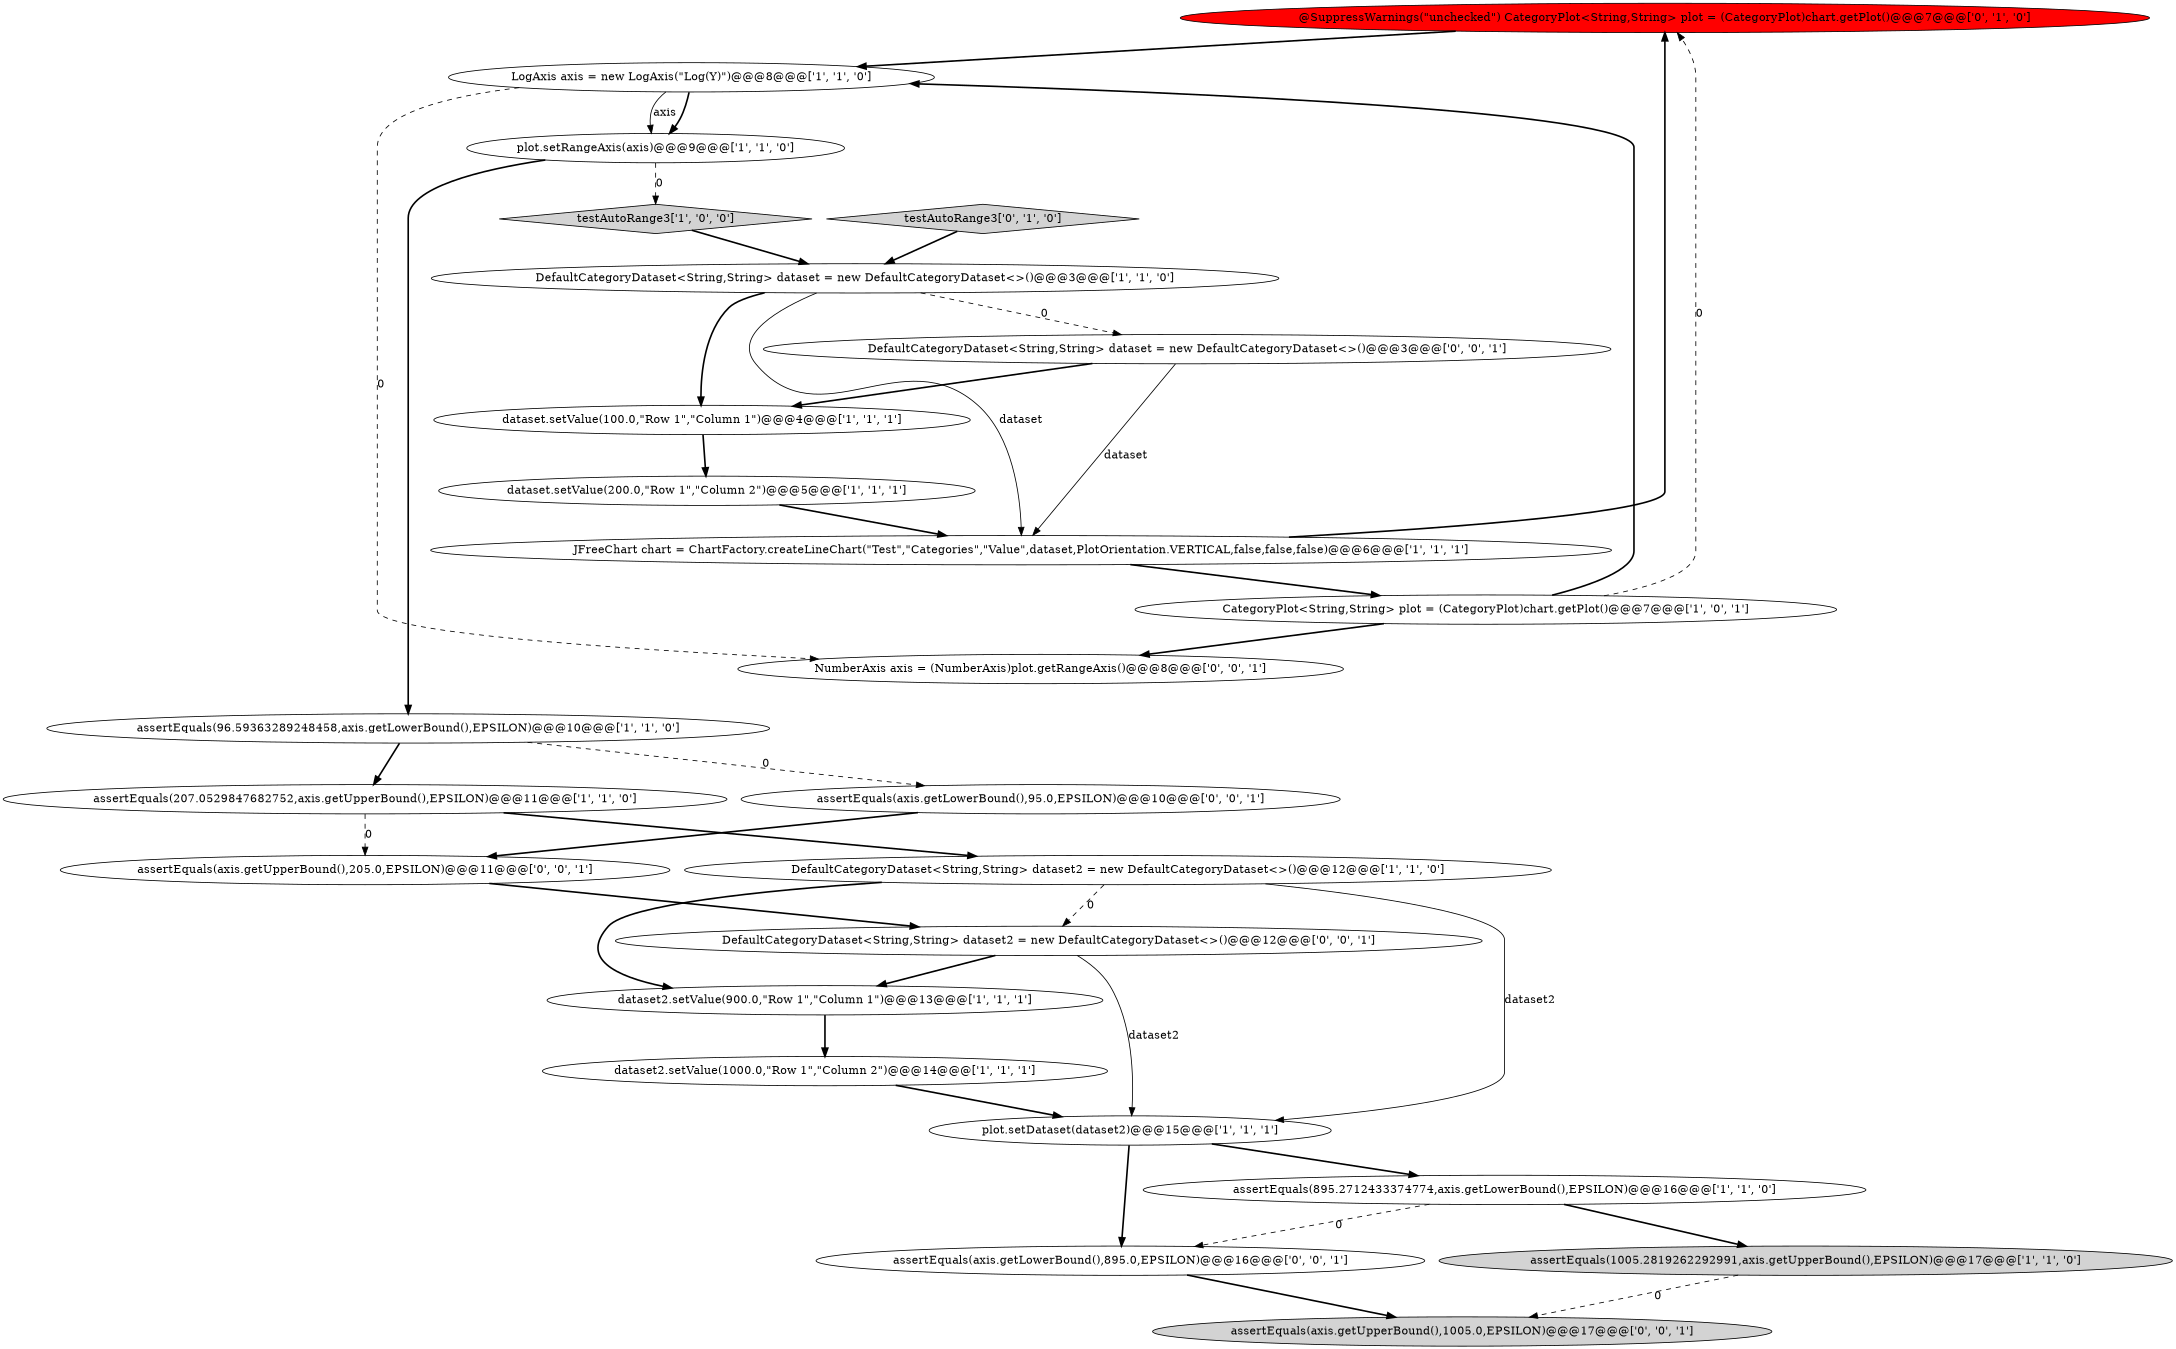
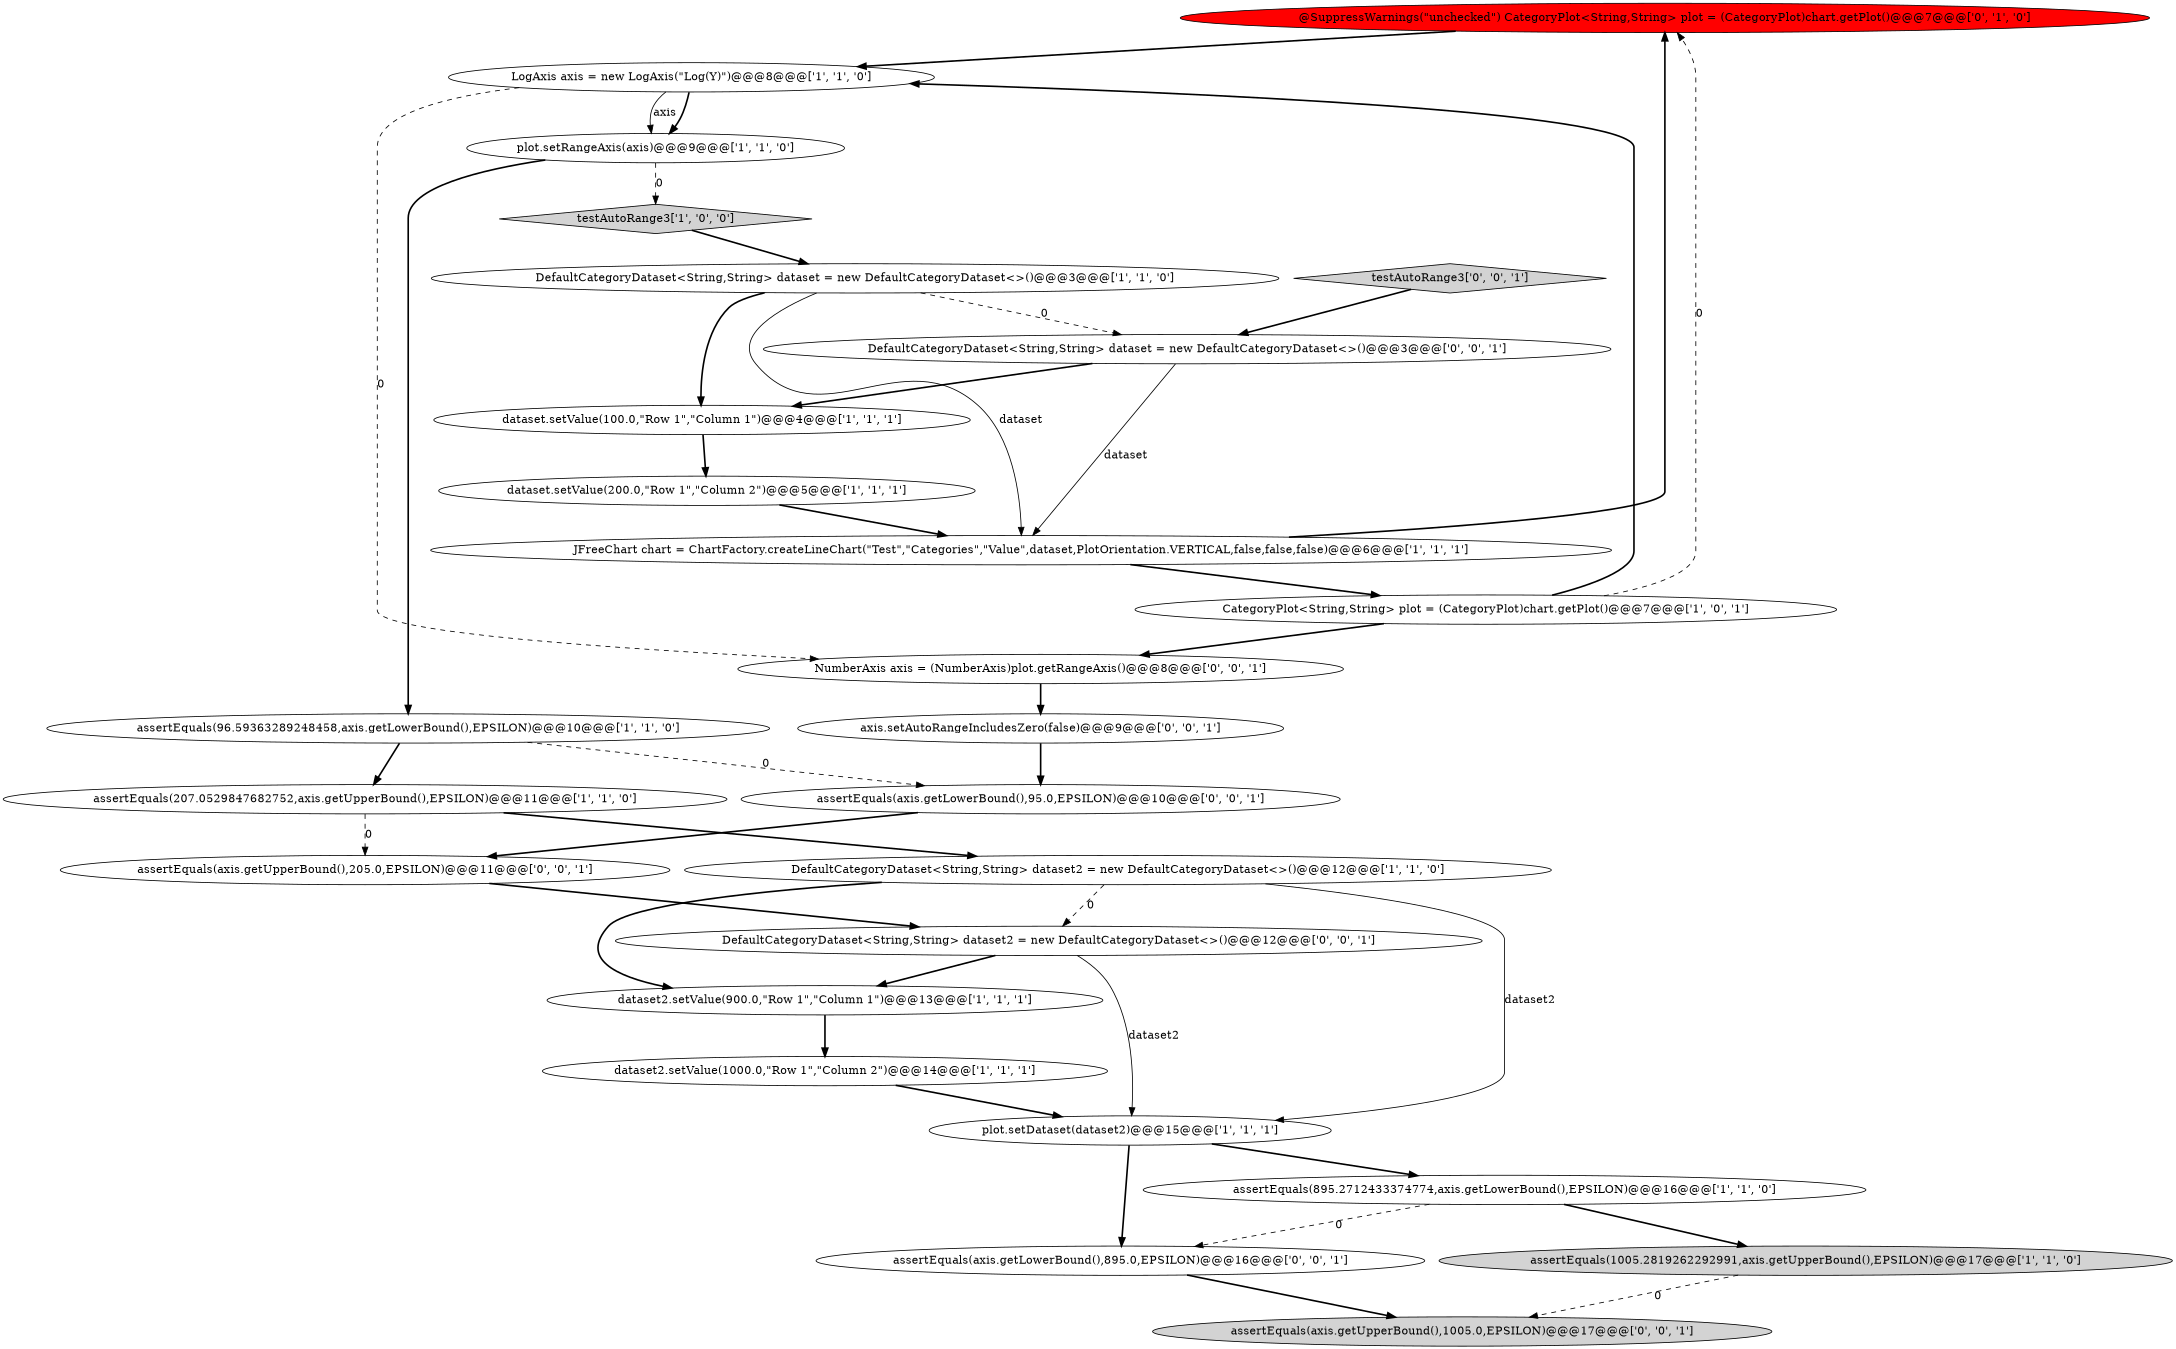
(983, 219) -> none
none -> (1450, 278)
none -> (1041, 728)
